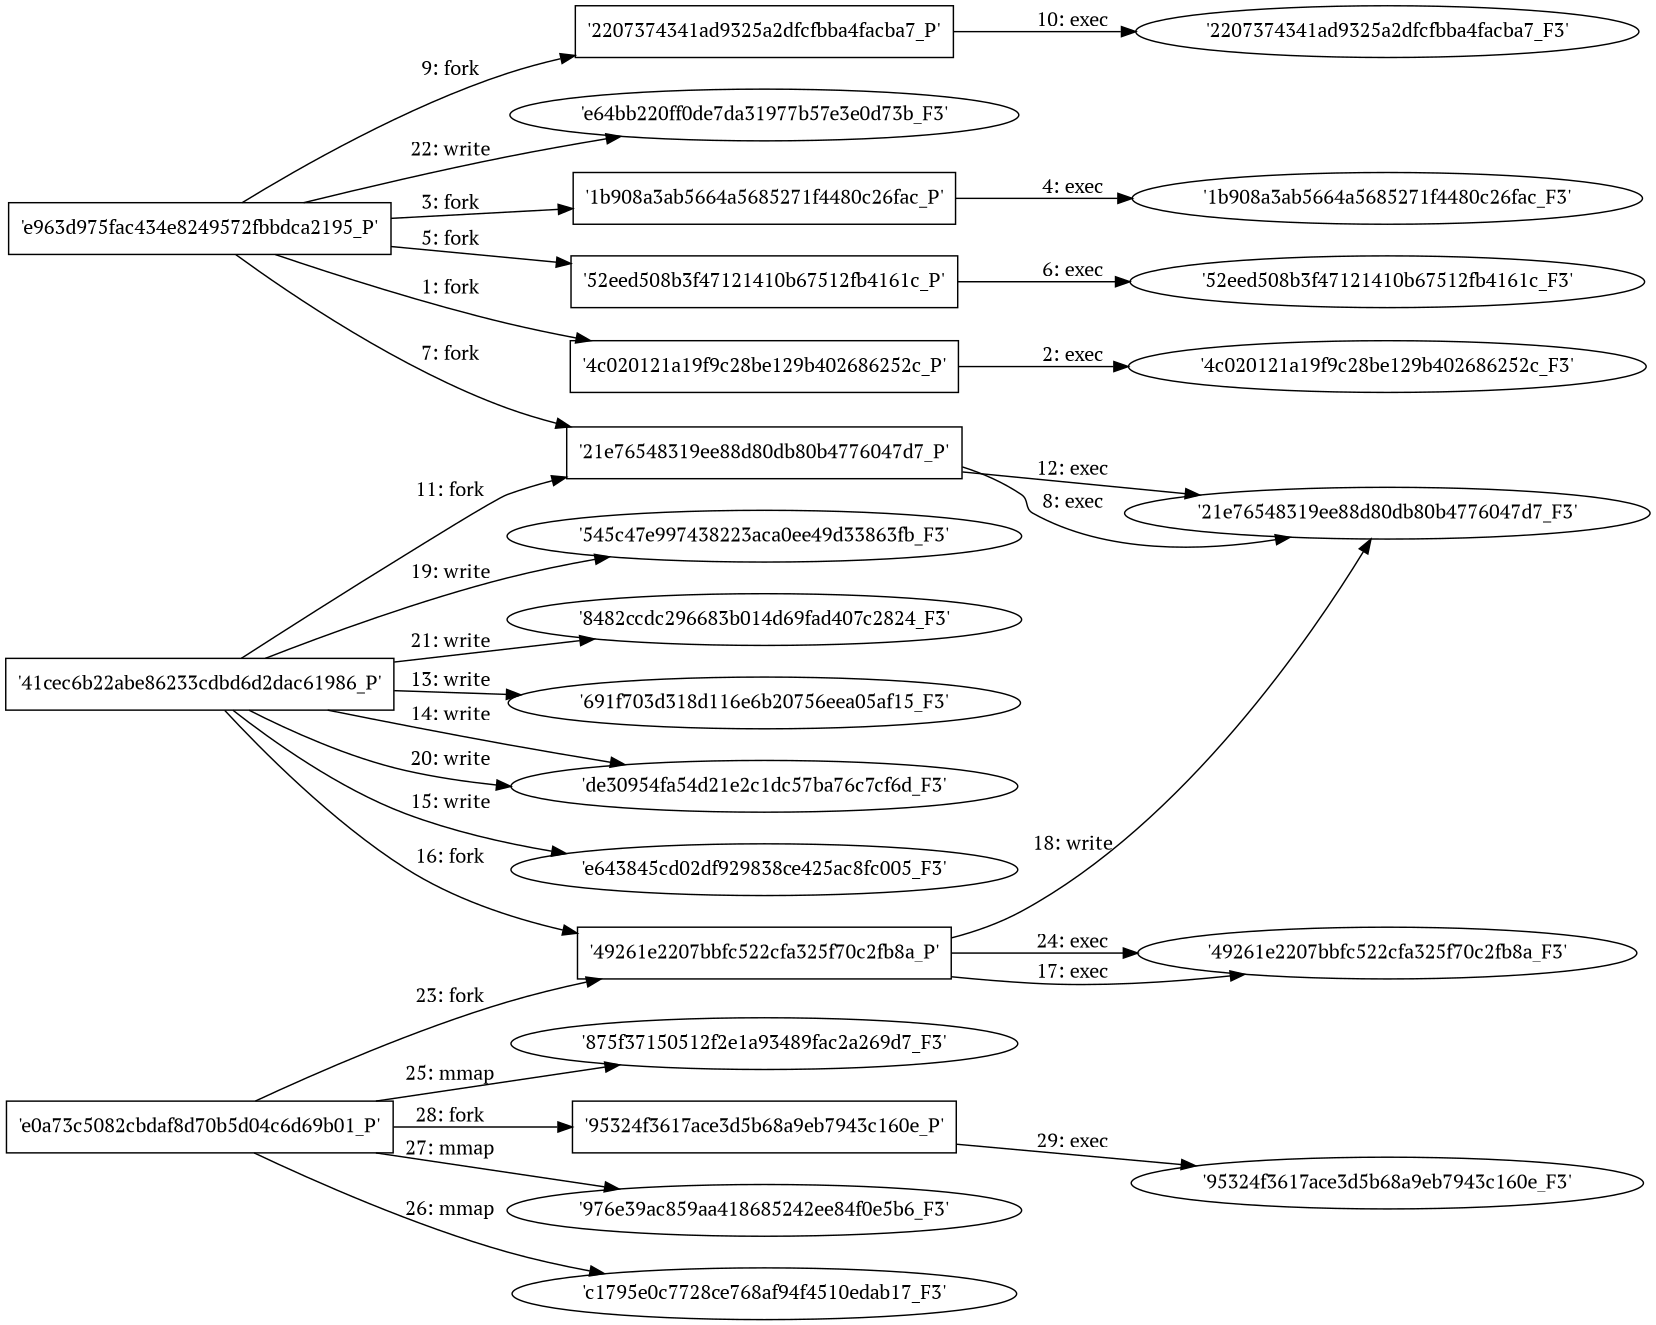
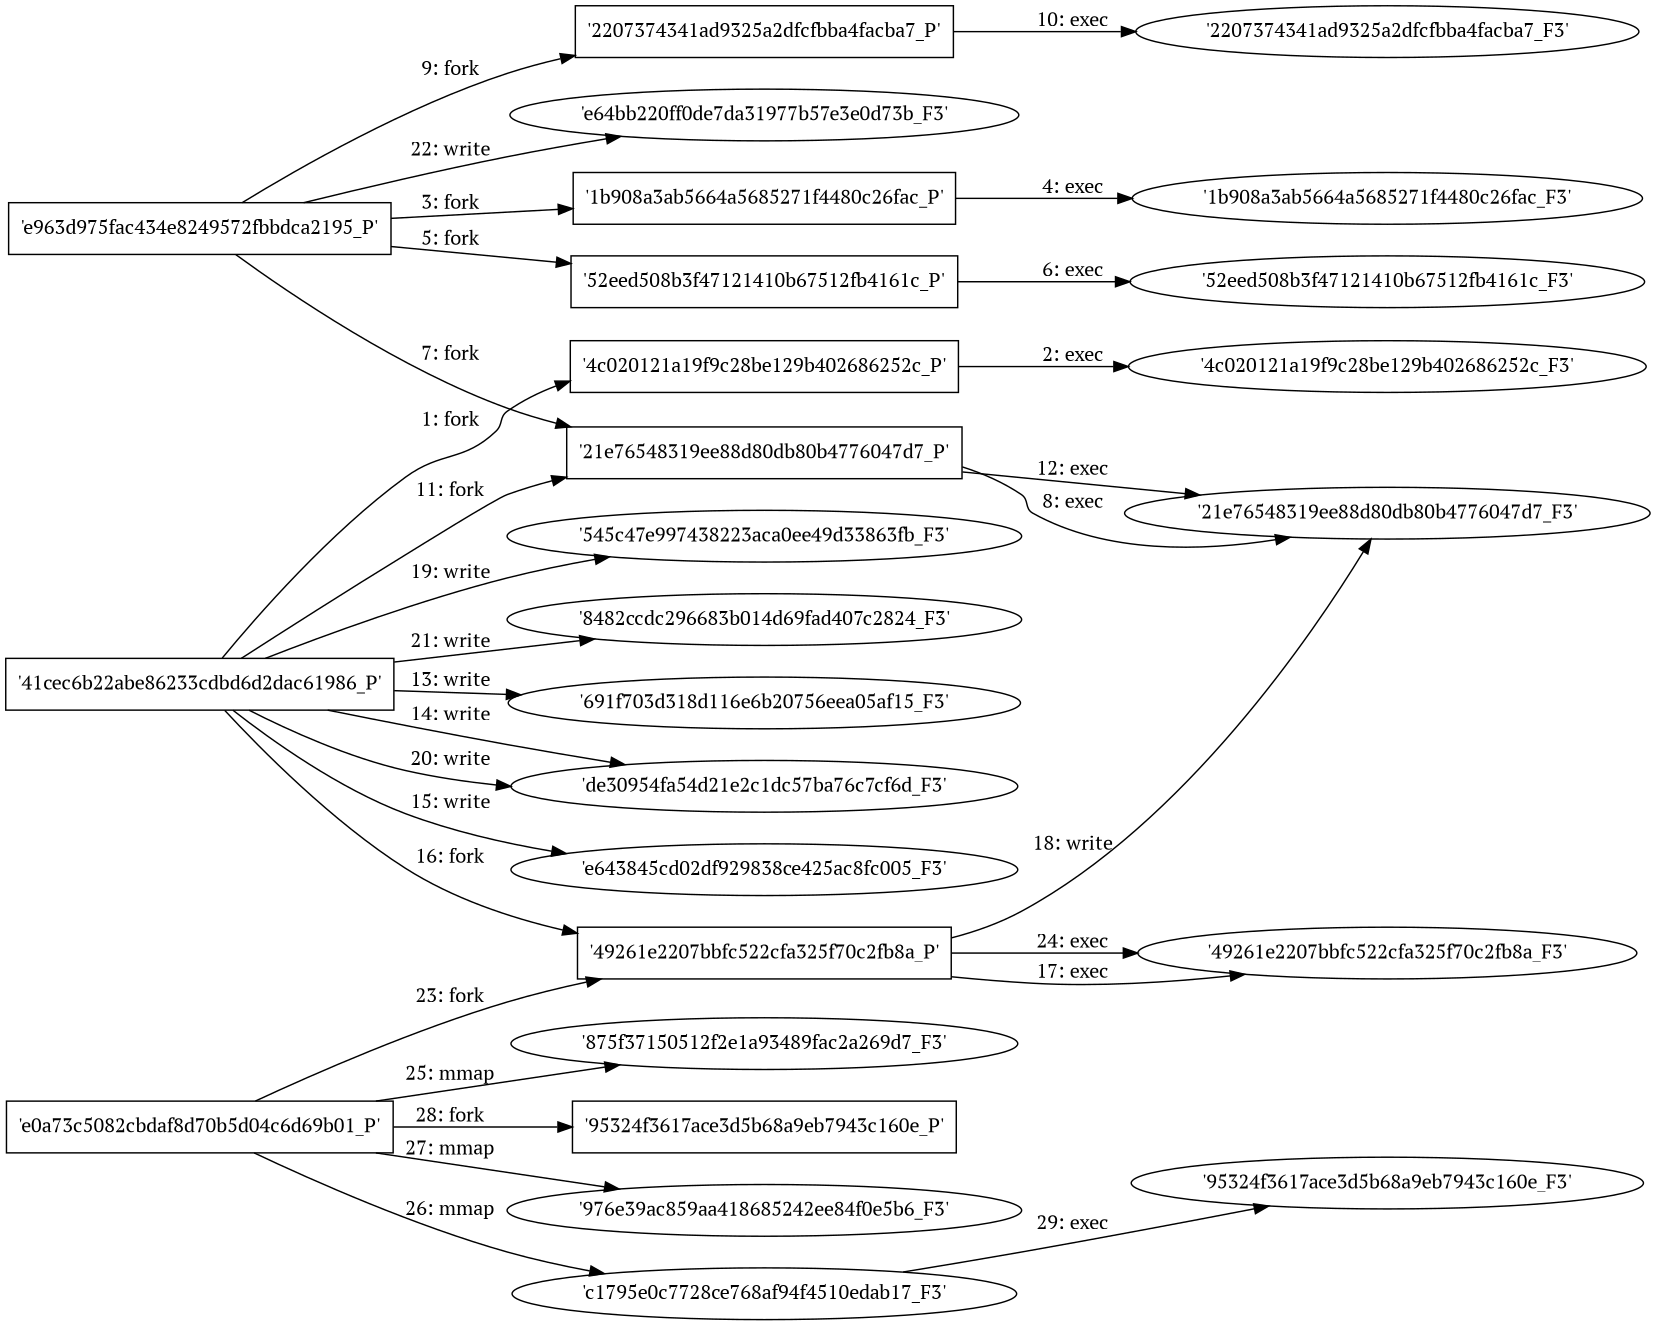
(424, 301) -> (375, 501)
(1069, 1154) -> (1079, 1242)
